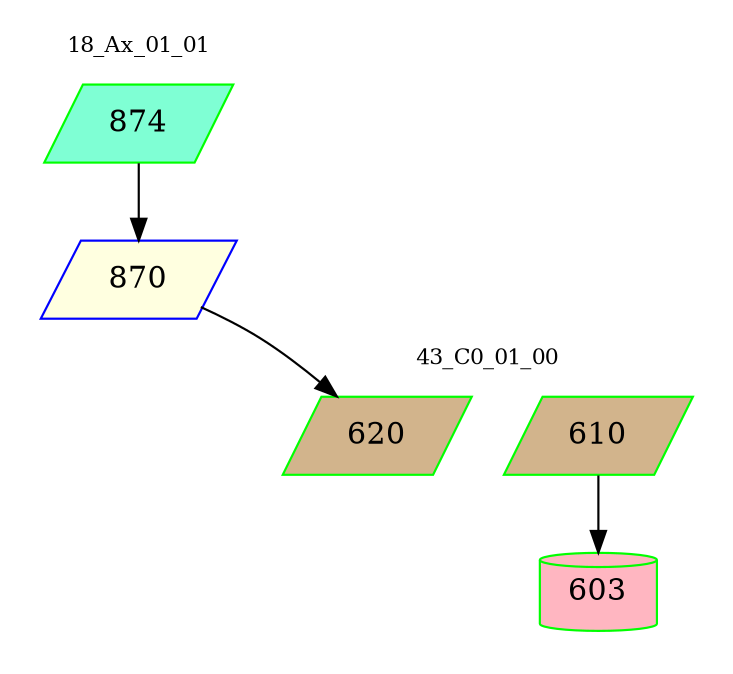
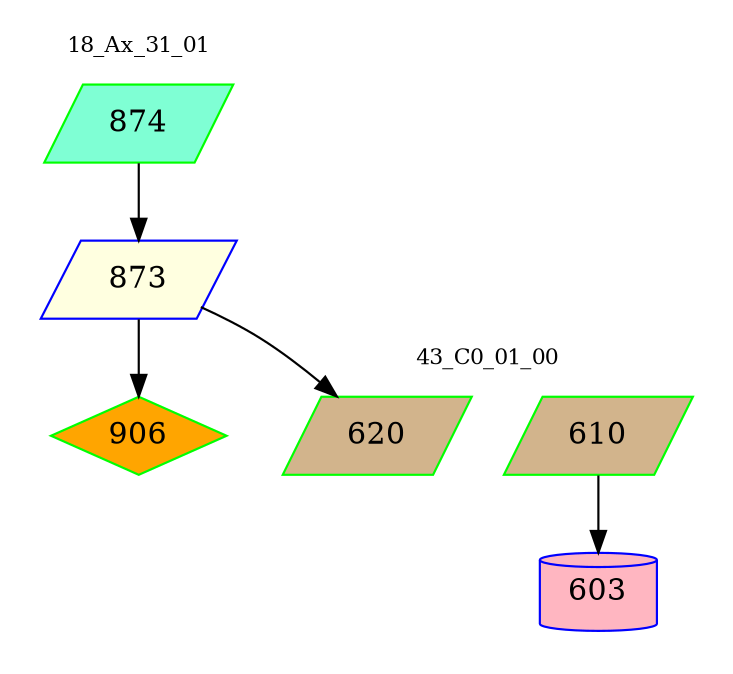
(139, 47) -> (139, 47)
(139, 280) -> (139, 280)
none -> (139, 436)
(598, 592) -> (598, 592)
